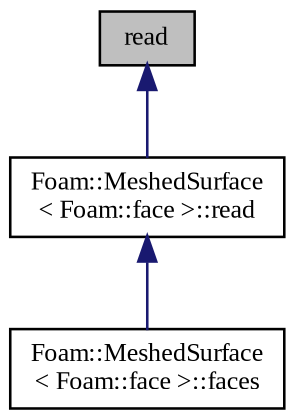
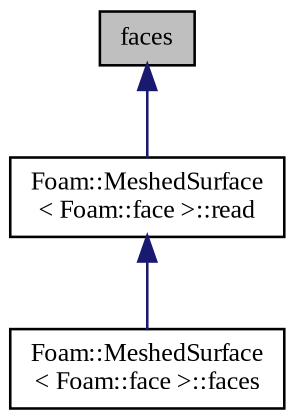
(147, 38) -> (147, 38)
